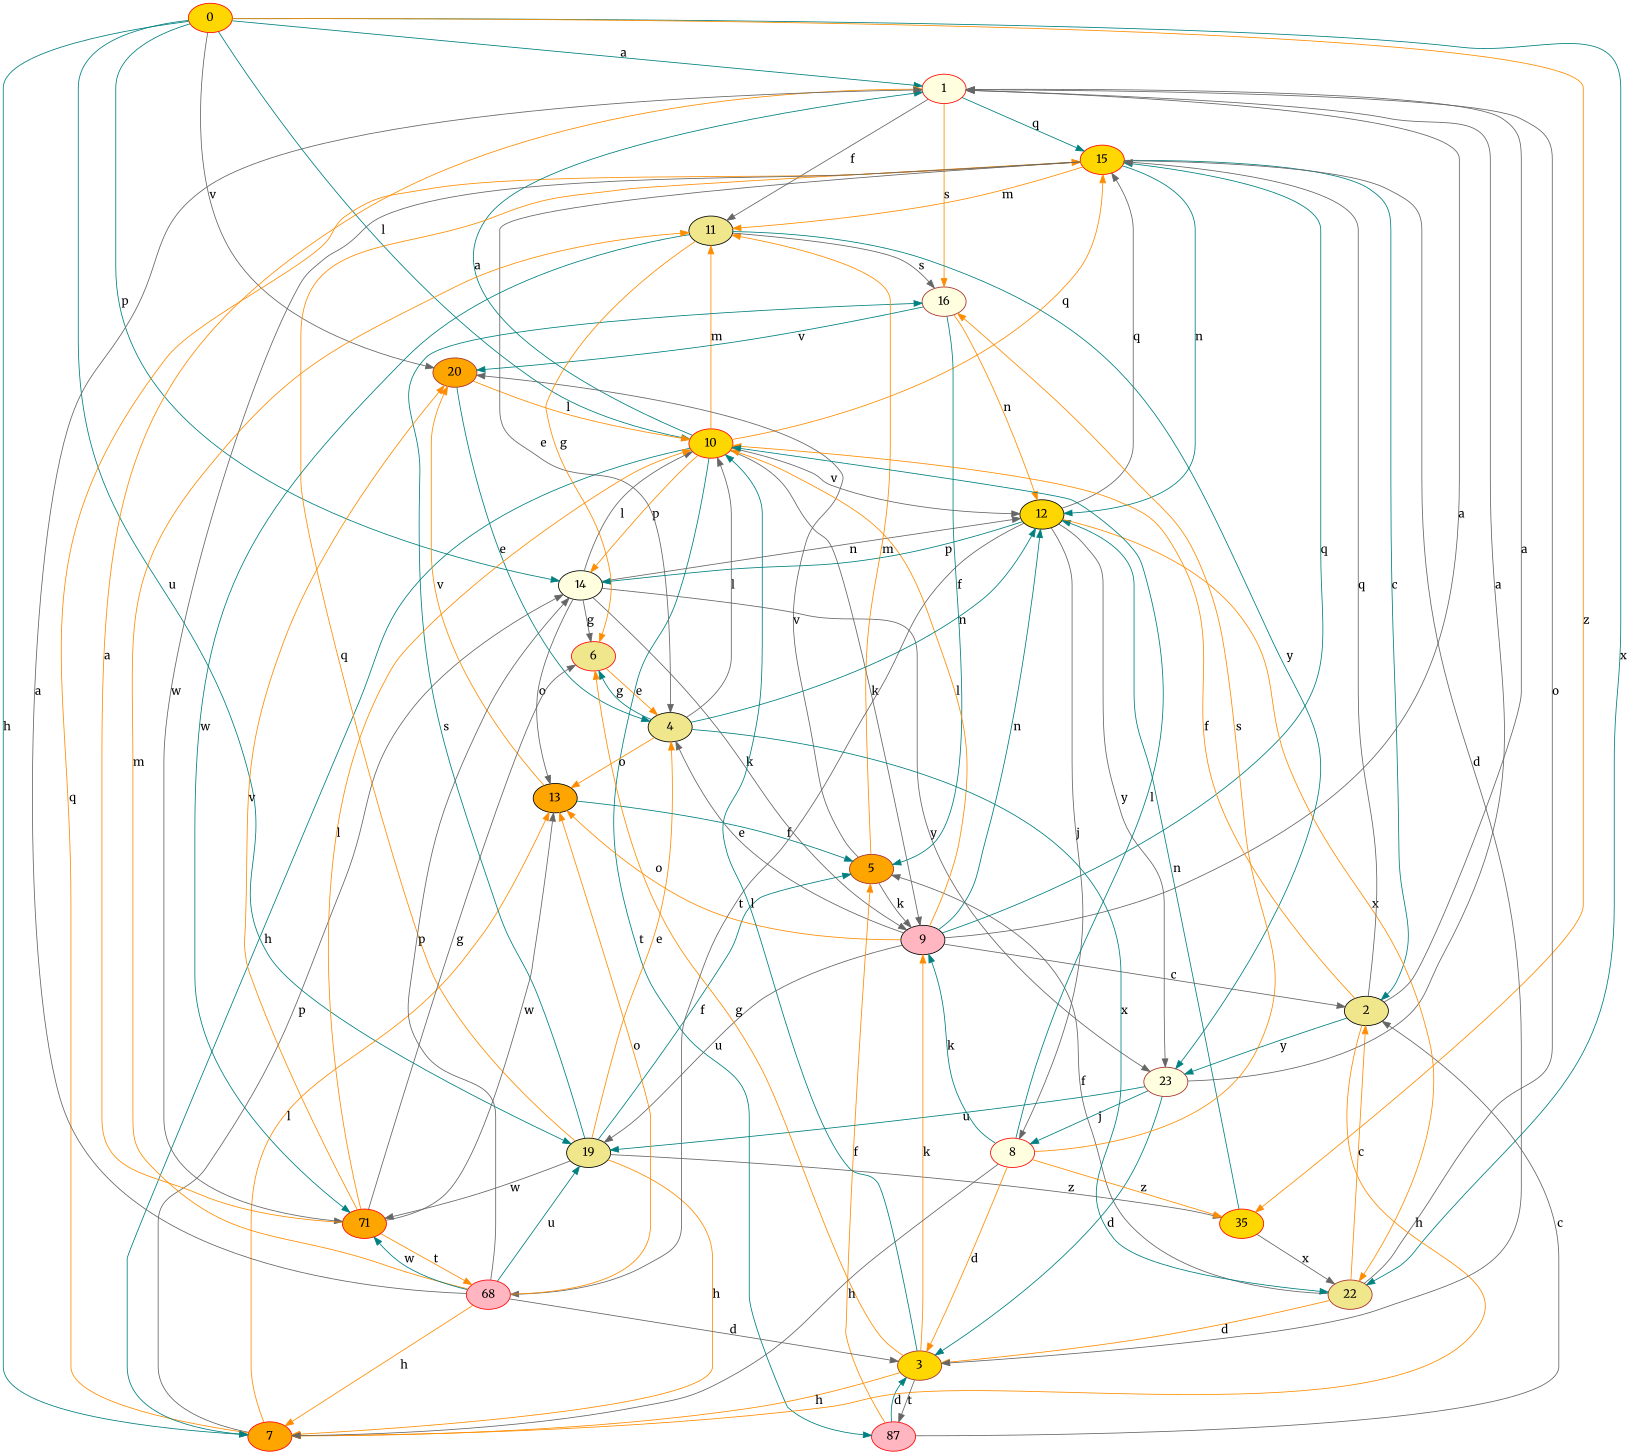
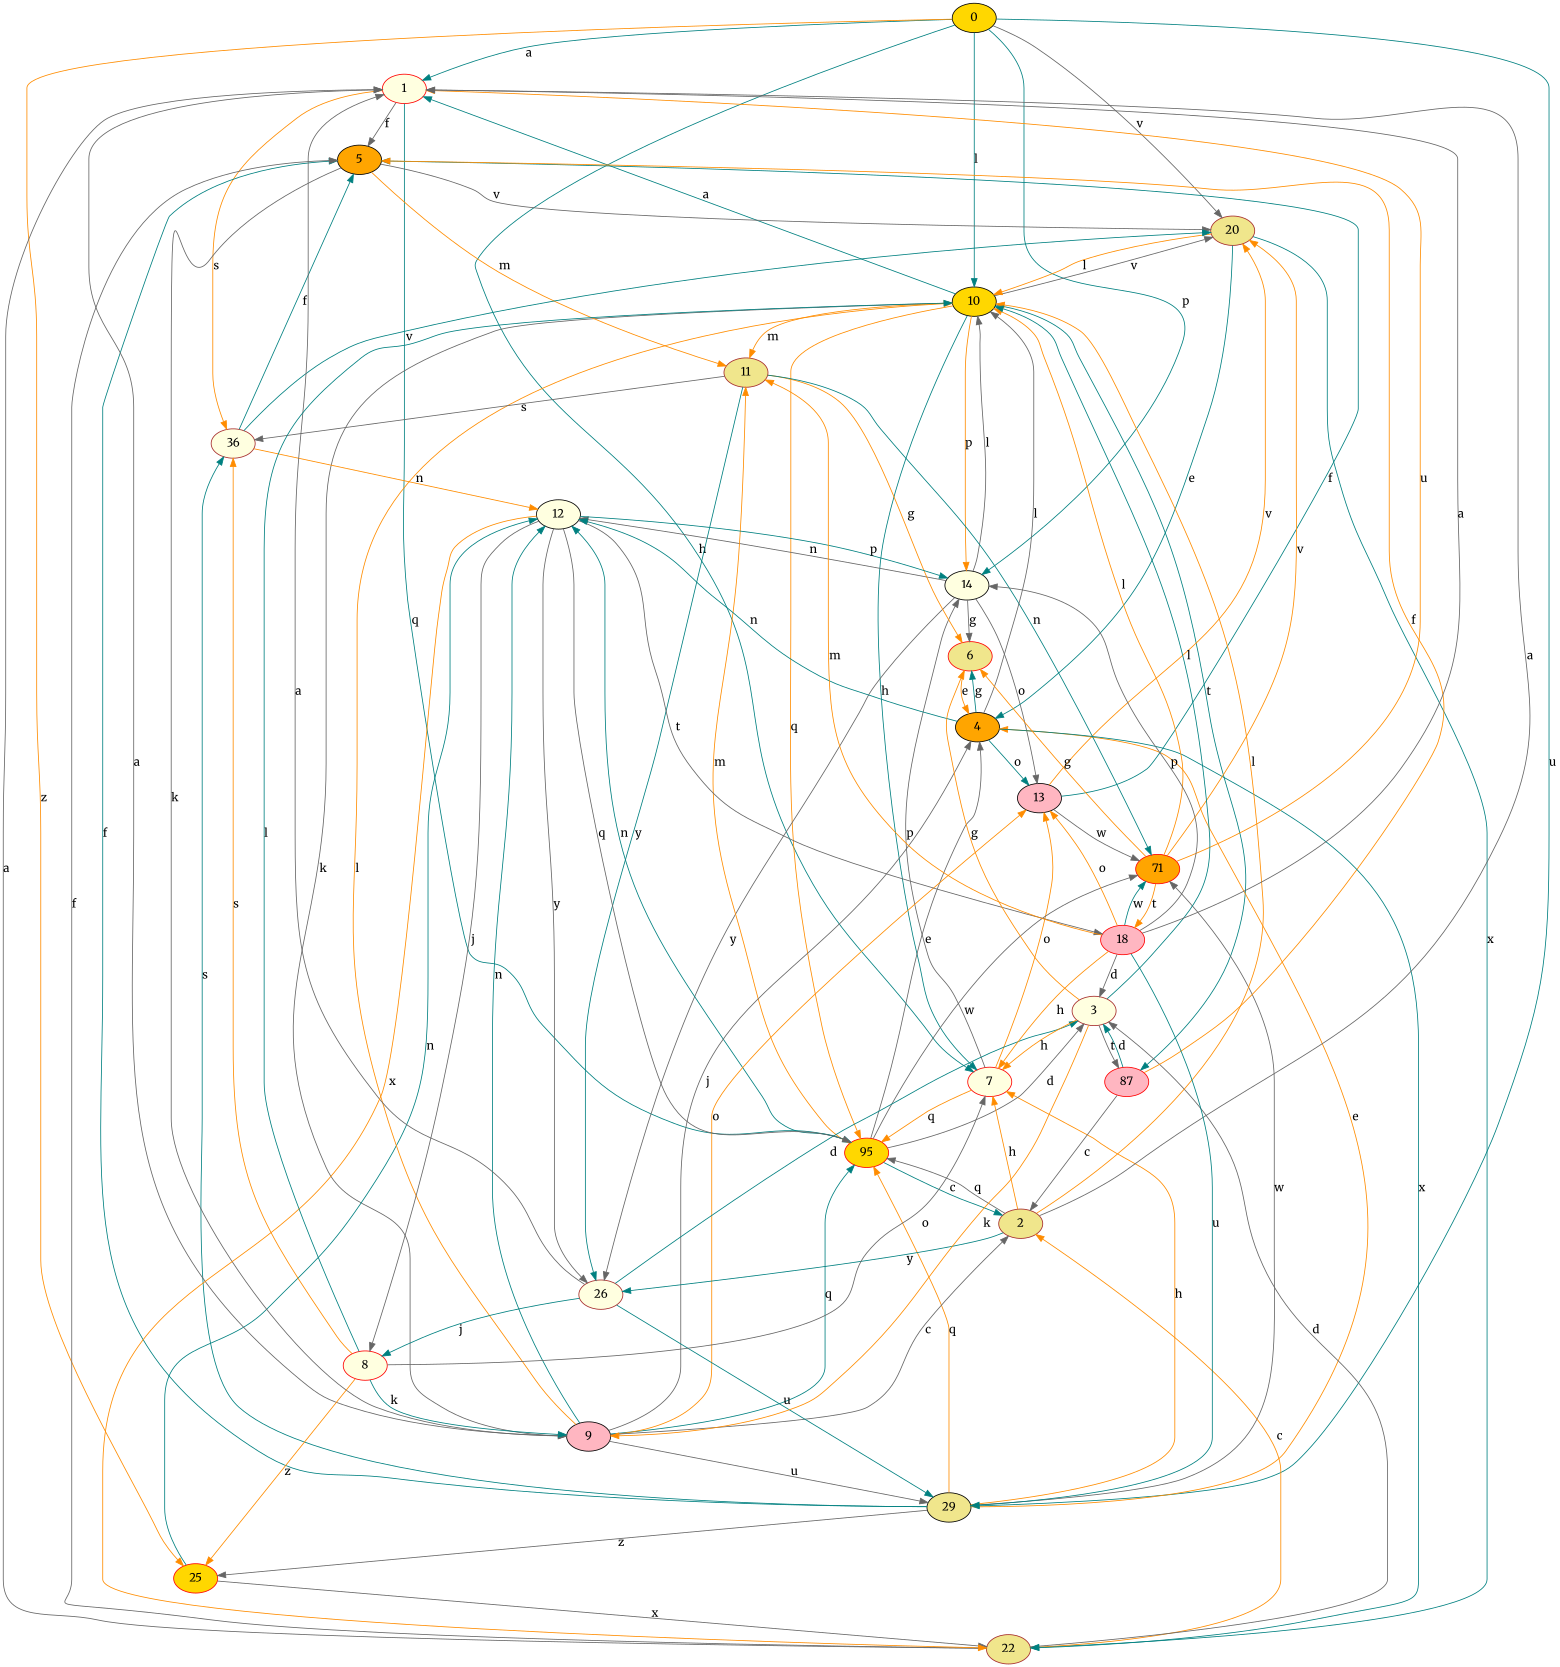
(210, 18) -> (974, 18)
(1580, 45) -> (1487, 1101)
(831, 158) -> (384, 121)
(1102, 160) -> (867, 1153)
(711, 231) -> (746, 373)
(944, 302) -> (233, 444)
(455, 373) -> (1233, 231)
(711, 444) -> (974, 302)
(868, 496) -> (1100, 269)
(1042, 514) -> (558, 514)
(108, 656) -> (1424, 479)
(1556, 692) -> (7, 869)
(206, 727) -> (1037, 621)
(670, 727) -> (978, 727)
(1207, 727) -> (1253, 763)
(626, 755) -> (1006, 759)
(737, 756) -> none
(555, 798) -> (1039, 798)
(742, 834) -> (708, 1082)
(872, 869) -> (360, 160)
(455, 932) -> (1068, 773)
(1366, 1011) -> (1021, 1224)
(511, 1046) -> (1091, 836)
(1166, 1082) -> (601, 1295)
(289, 1117) -> (1047, 940)
(589, 1153) -> (949, 1507)
(1242, 1224) -> (196, 1578)
(970, 1256) -> none
(488, 1295) -> (1123, 940)
(852, 1295) -> (926, 1224)
(1141, 1339) -> (1385, 1442)
(920, 1366) -> (1094, 1011)
(270, 1437) -> (990, 1082)
